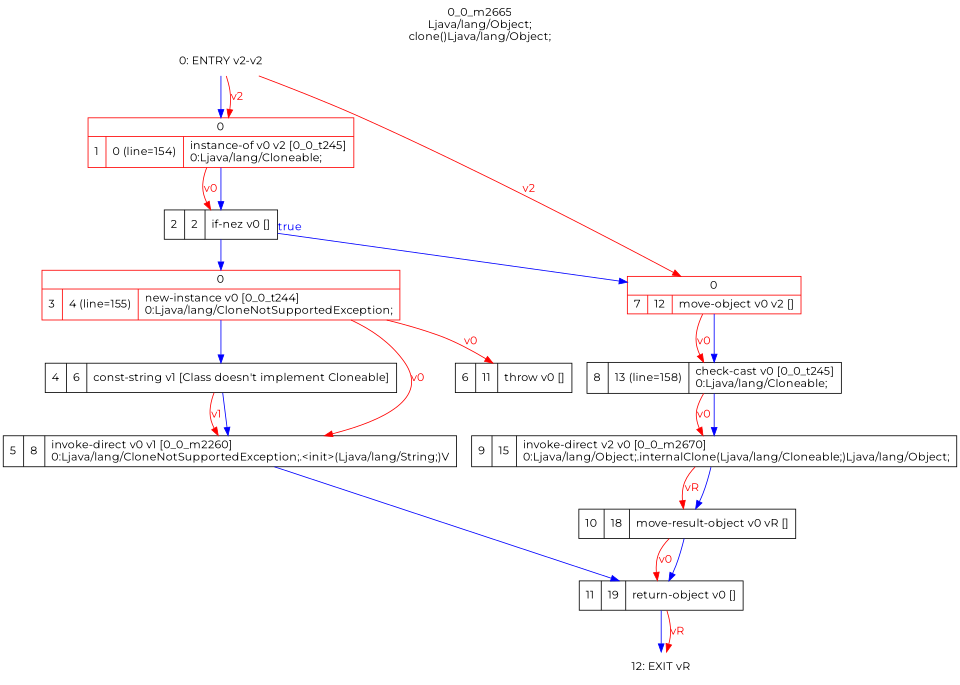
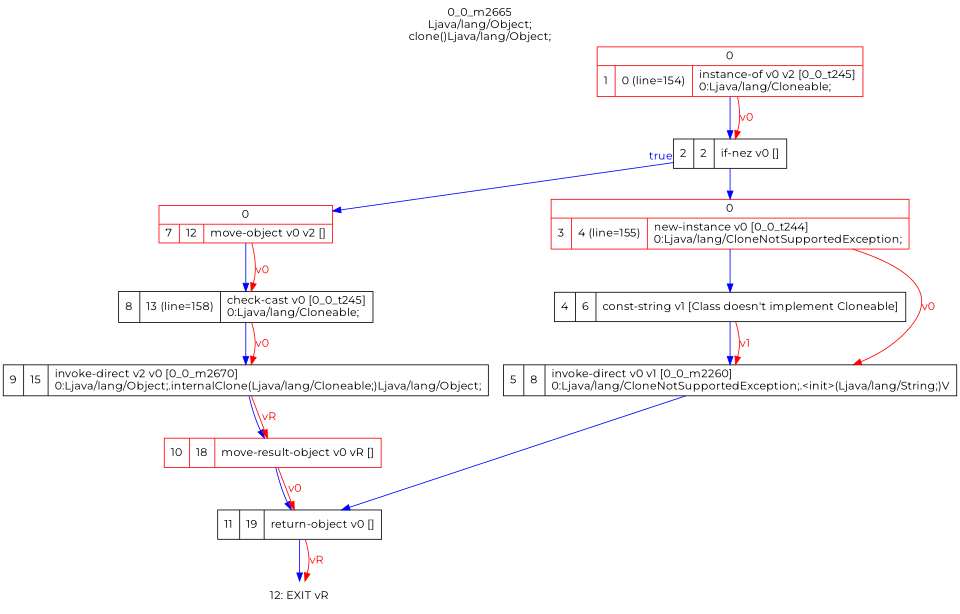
(221, 61) -> none
(514, 378) -> none
(687, 524) -> (273, 453)
